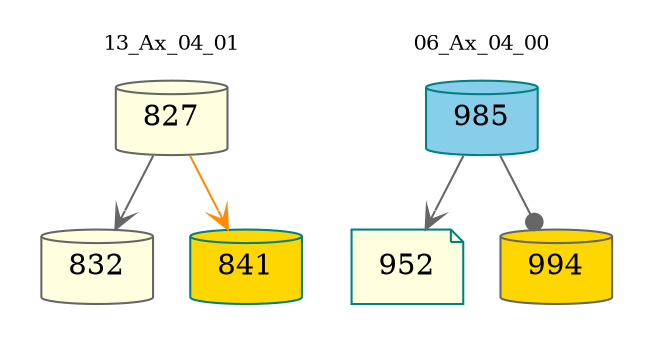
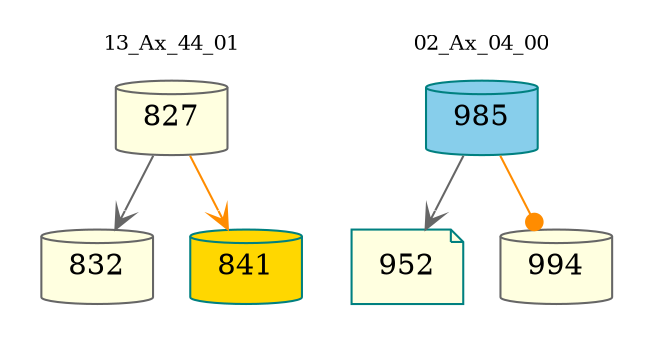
(172, 44) -> (172, 44)
(482, 44) -> (482, 44)
(515, 185) -> (515, 185)
(556, 267) -> (556, 267)
